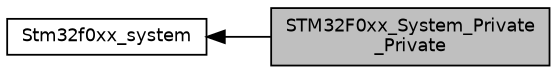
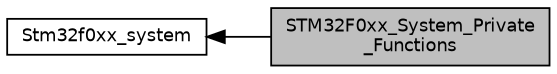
(410, 37) -> (410, 37)
